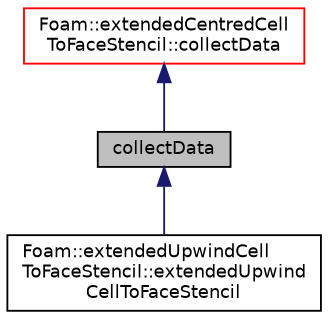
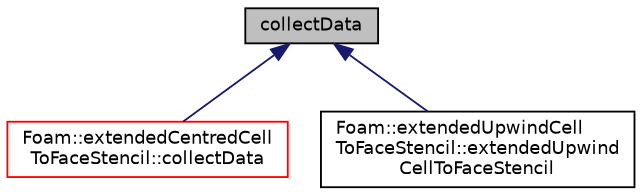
(164, 107) -> (229, 88)
